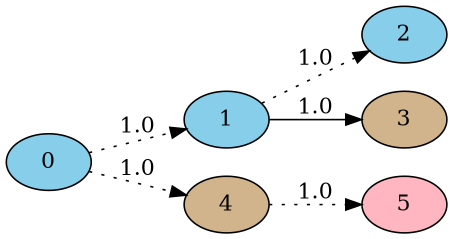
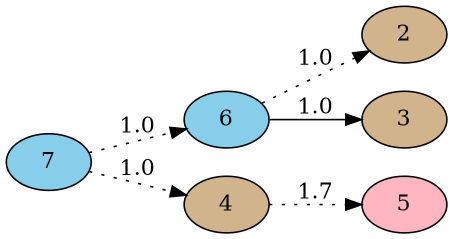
(404, 35) -> (404, 35)
(227, 120) -> (227, 120)
(49, 162) -> (49, 162)
(316, 193) -> (316, 193)
